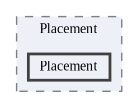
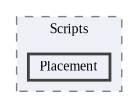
(69, 30) -> (69, 30)
